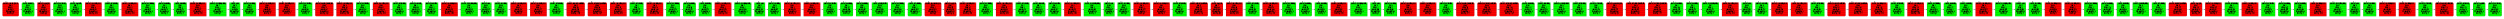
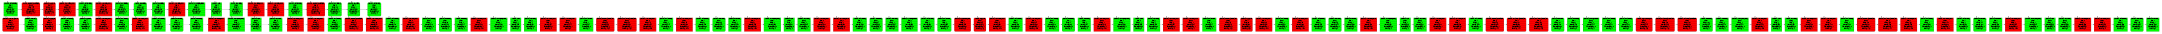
(2141, 9) -> none
